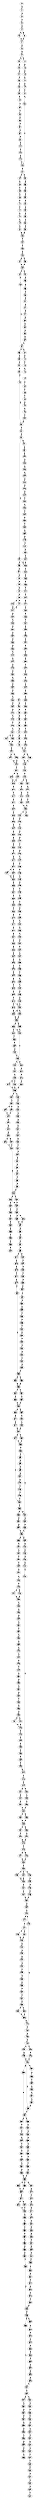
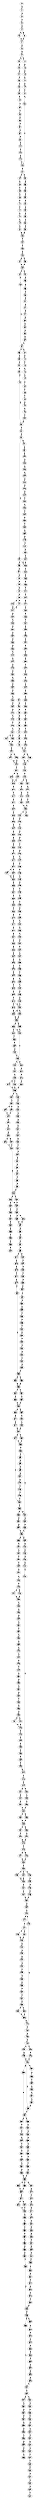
none -> (25, 375)
